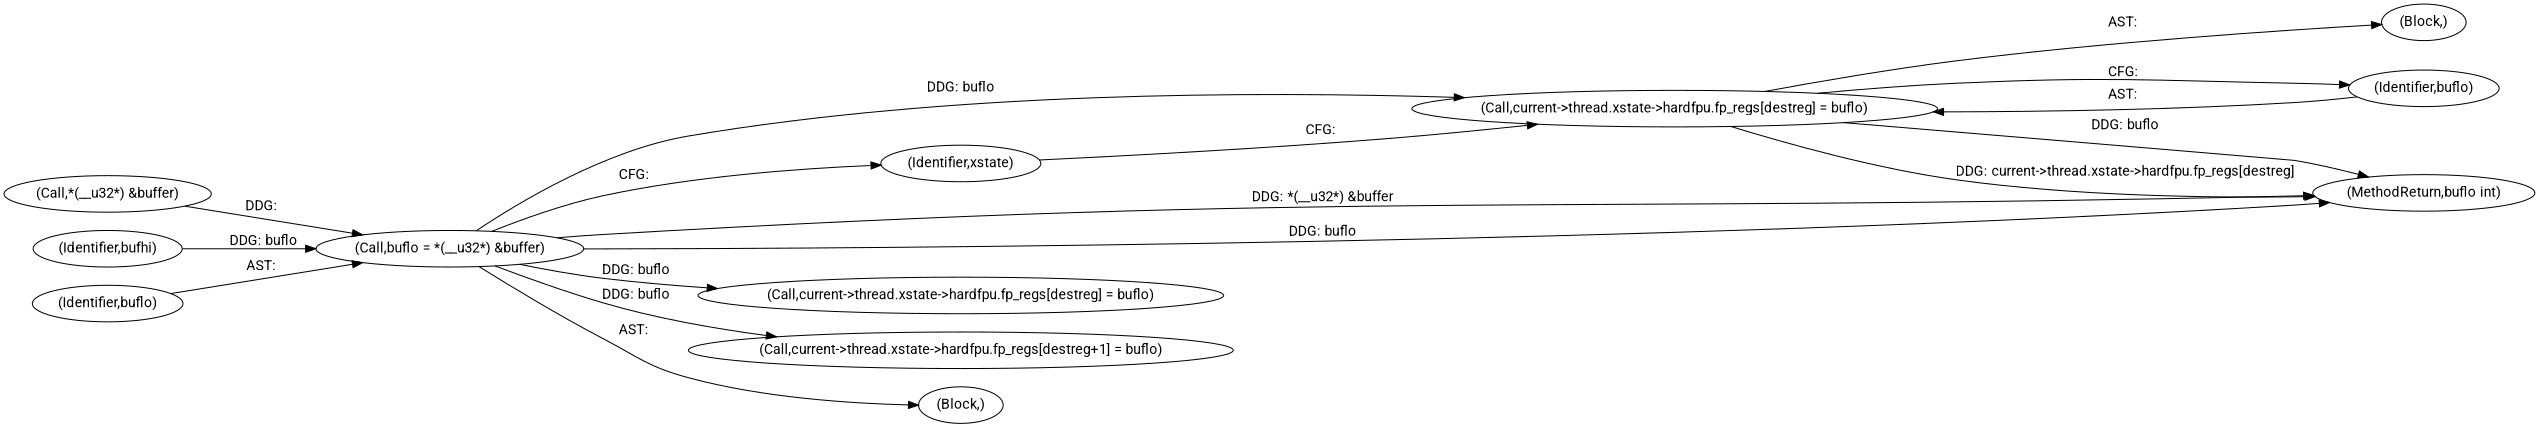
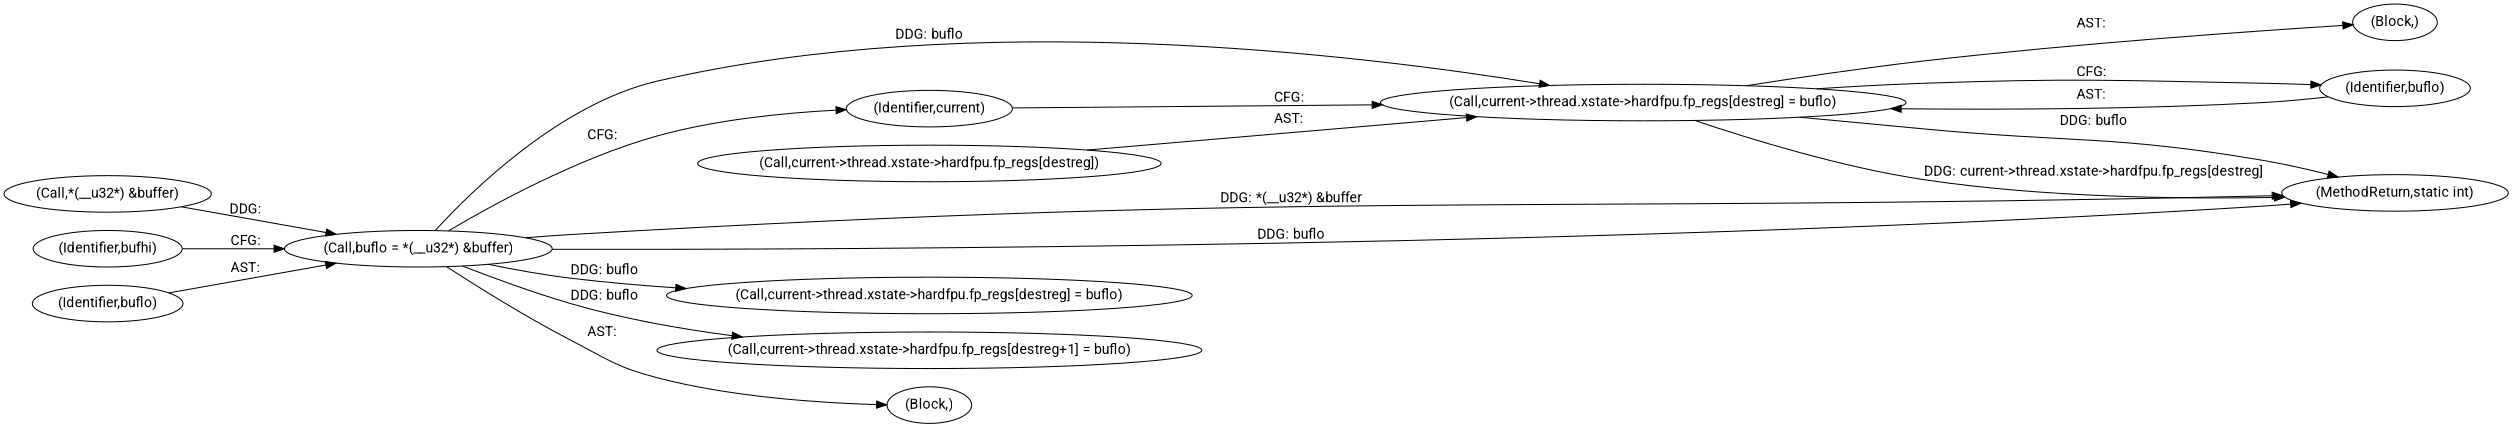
none -> (929, 163)
(961, 163) -> (929, 109)
(2424, 193) -> (2395, 193)
(264, 241) -> (248, 241)
